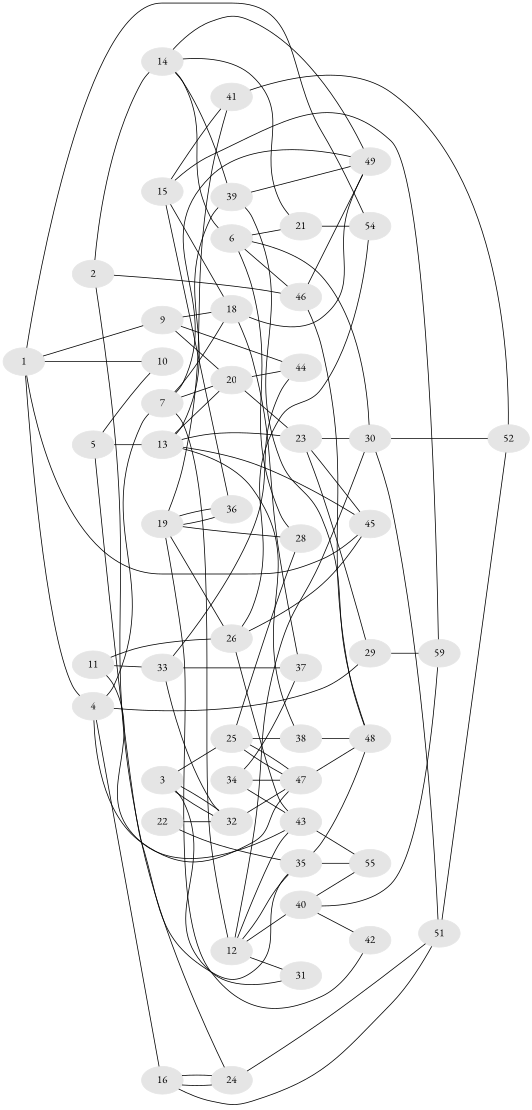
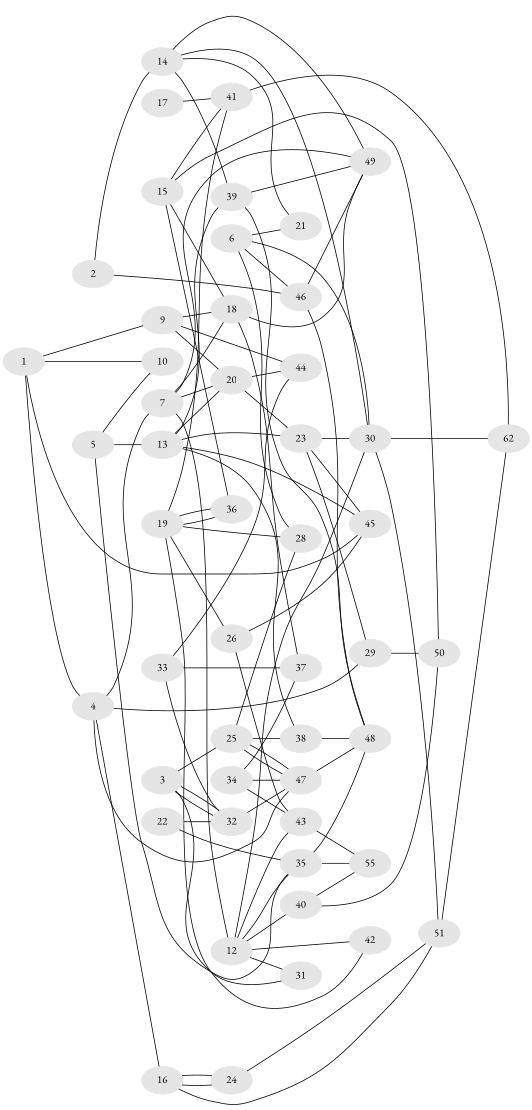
none -> (162, 103)
(197, 150) -> (321, 198)
(370, 226) -> none
(509, 439) -> (509, 439)
(120, 645) -> none
(439, 653) -> (439, 653)
(93, 665) -> none
(336, 923) -> (301, 946)
